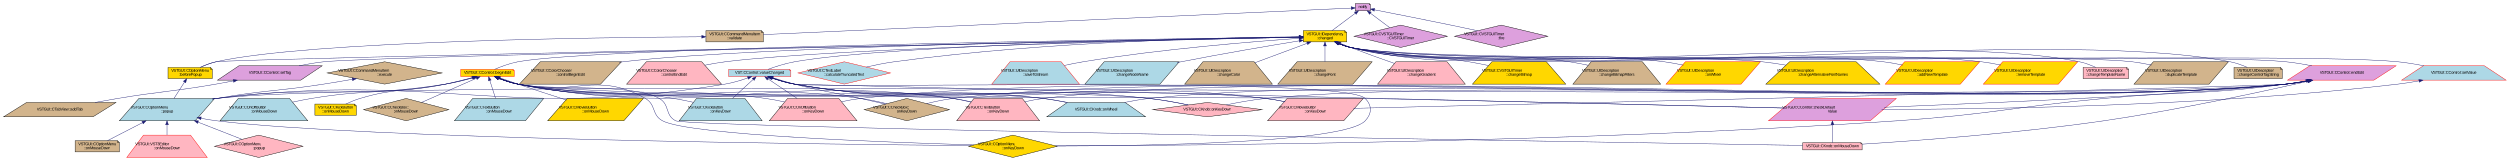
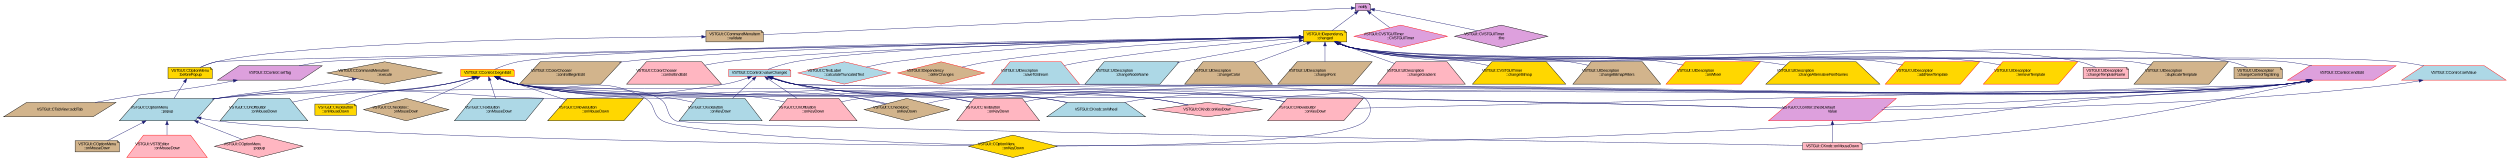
(1401, 36) -> (1401, 36)
(760, 73) -> (760, 73)
none -> (941, 73)
